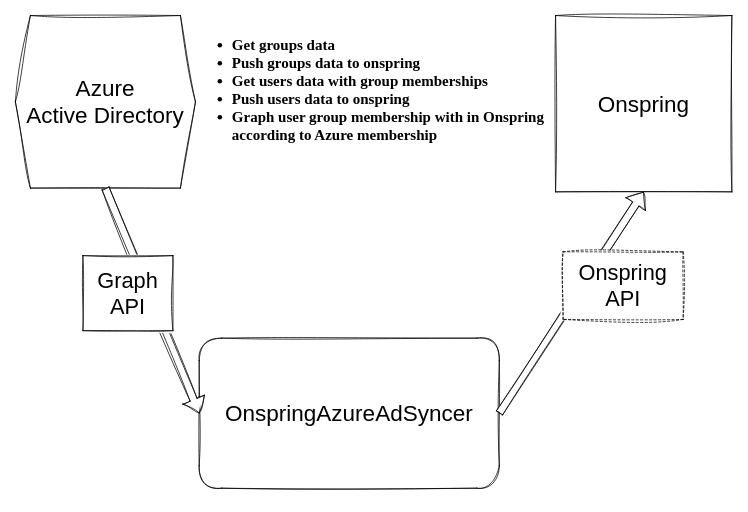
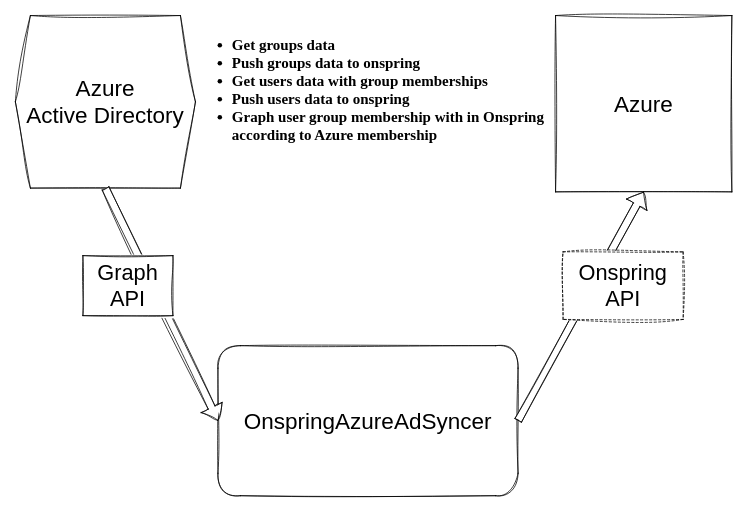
(644, 104) -> (644, 104)
(128, 293) -> (128, 285)
(349, 413) -> (368, 420)
